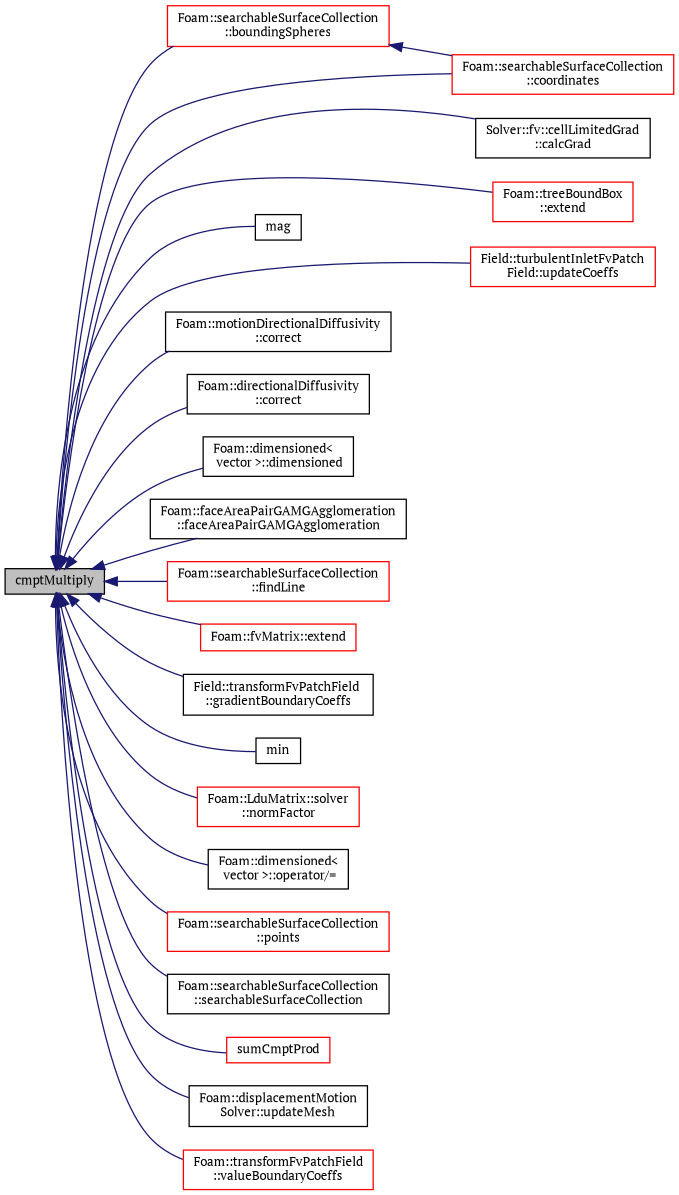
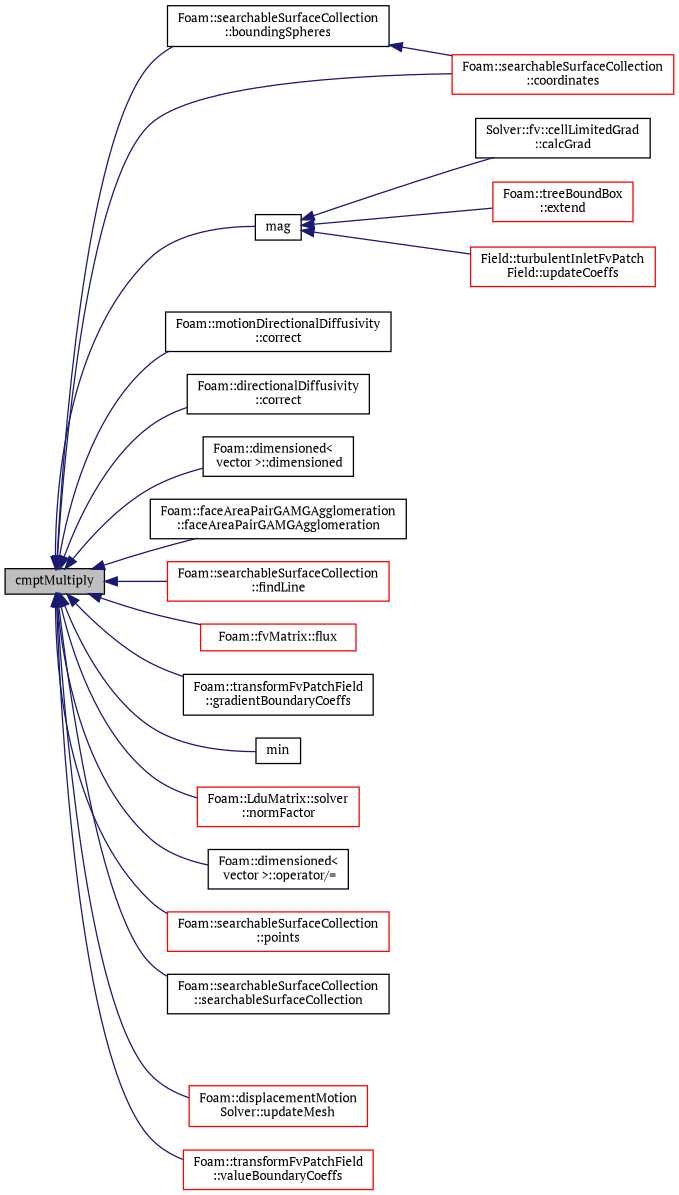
(278, 26) -> (278, 26)
(133, 197) -> (404, 186)
(143, 212) -> (403, 216)
(170, 290) -> (392, 243)
(278, 637) -> (278, 637)
(278, 695) -> (278, 695)
(278, 1050) -> none
(278, 1106) -> (278, 1106)
